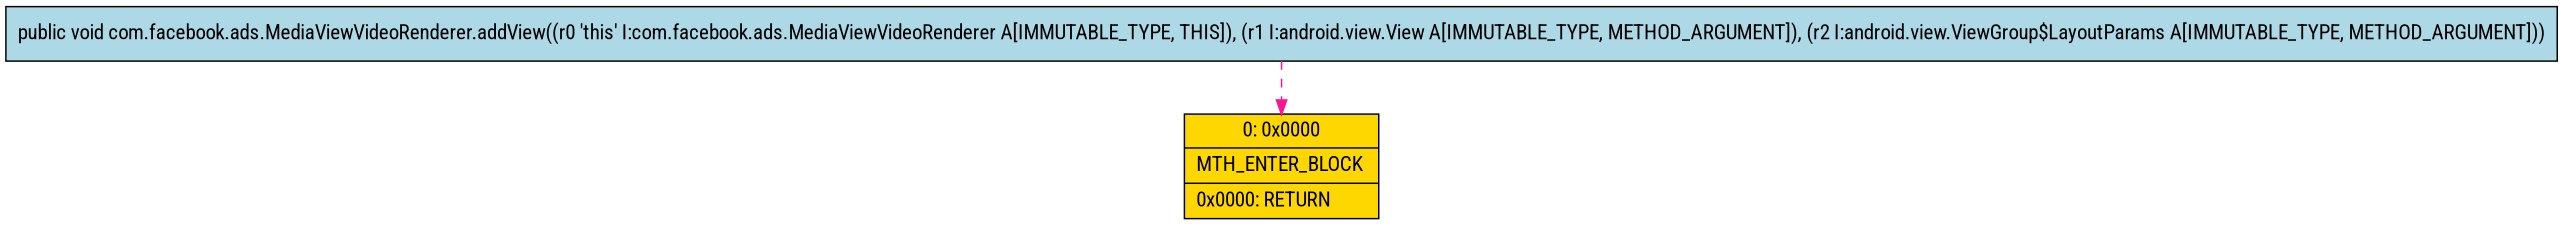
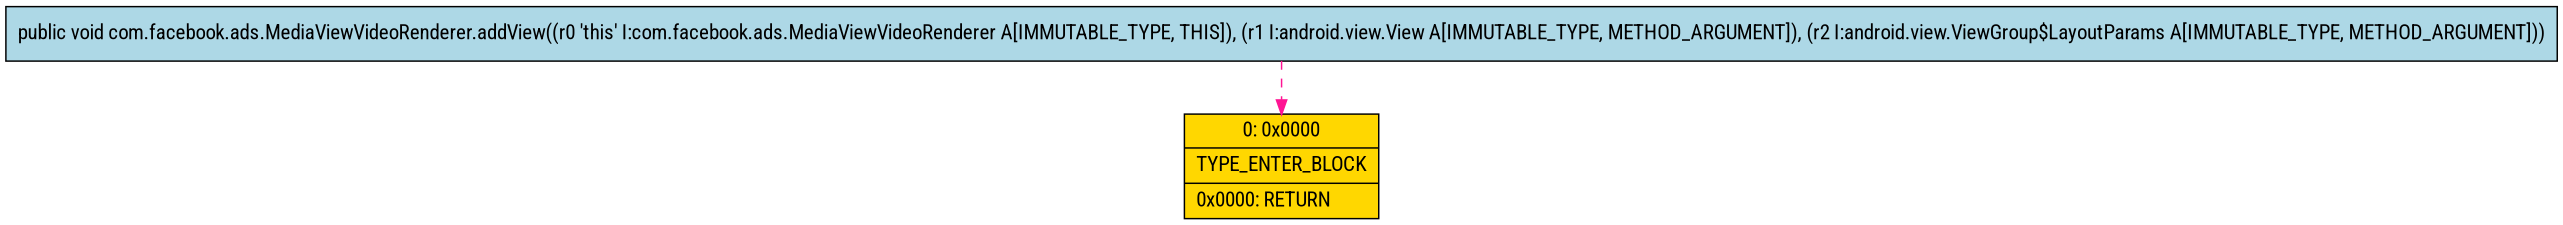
(1280, 165) -> (1282, 165)
